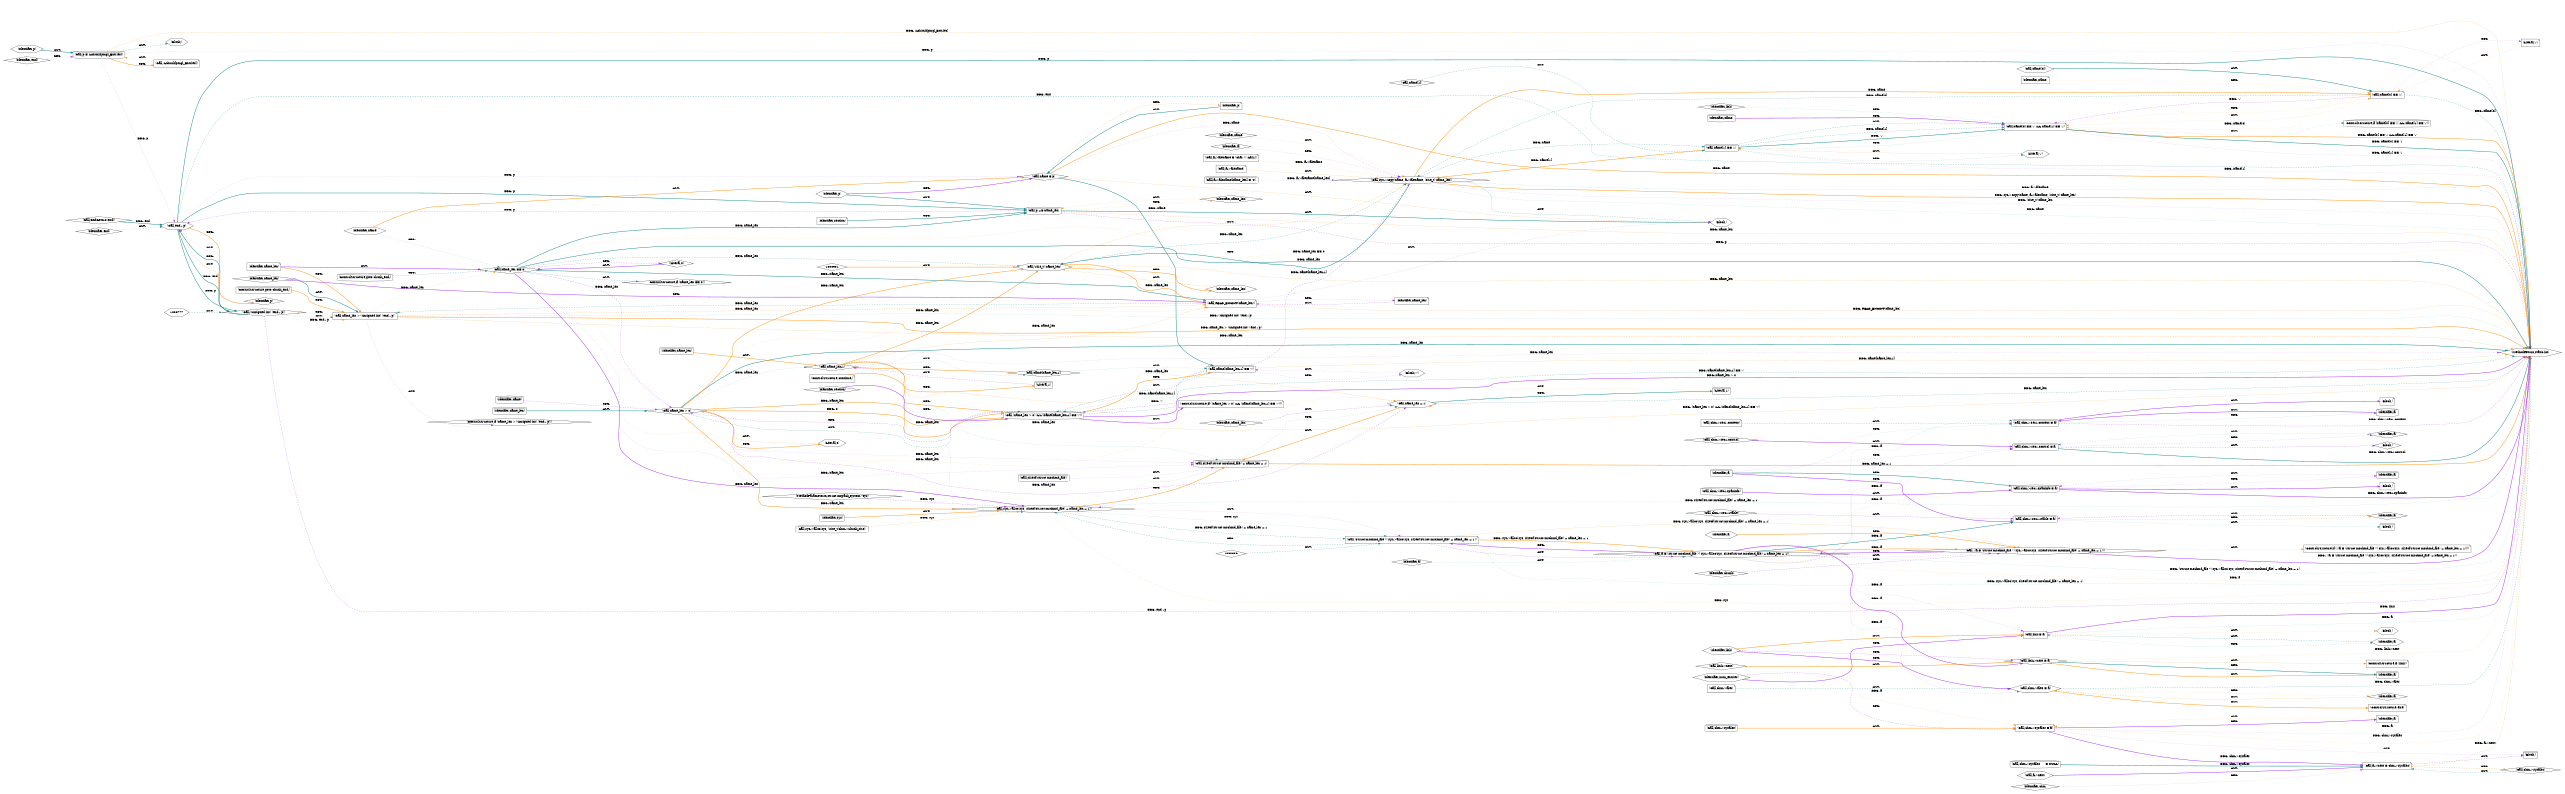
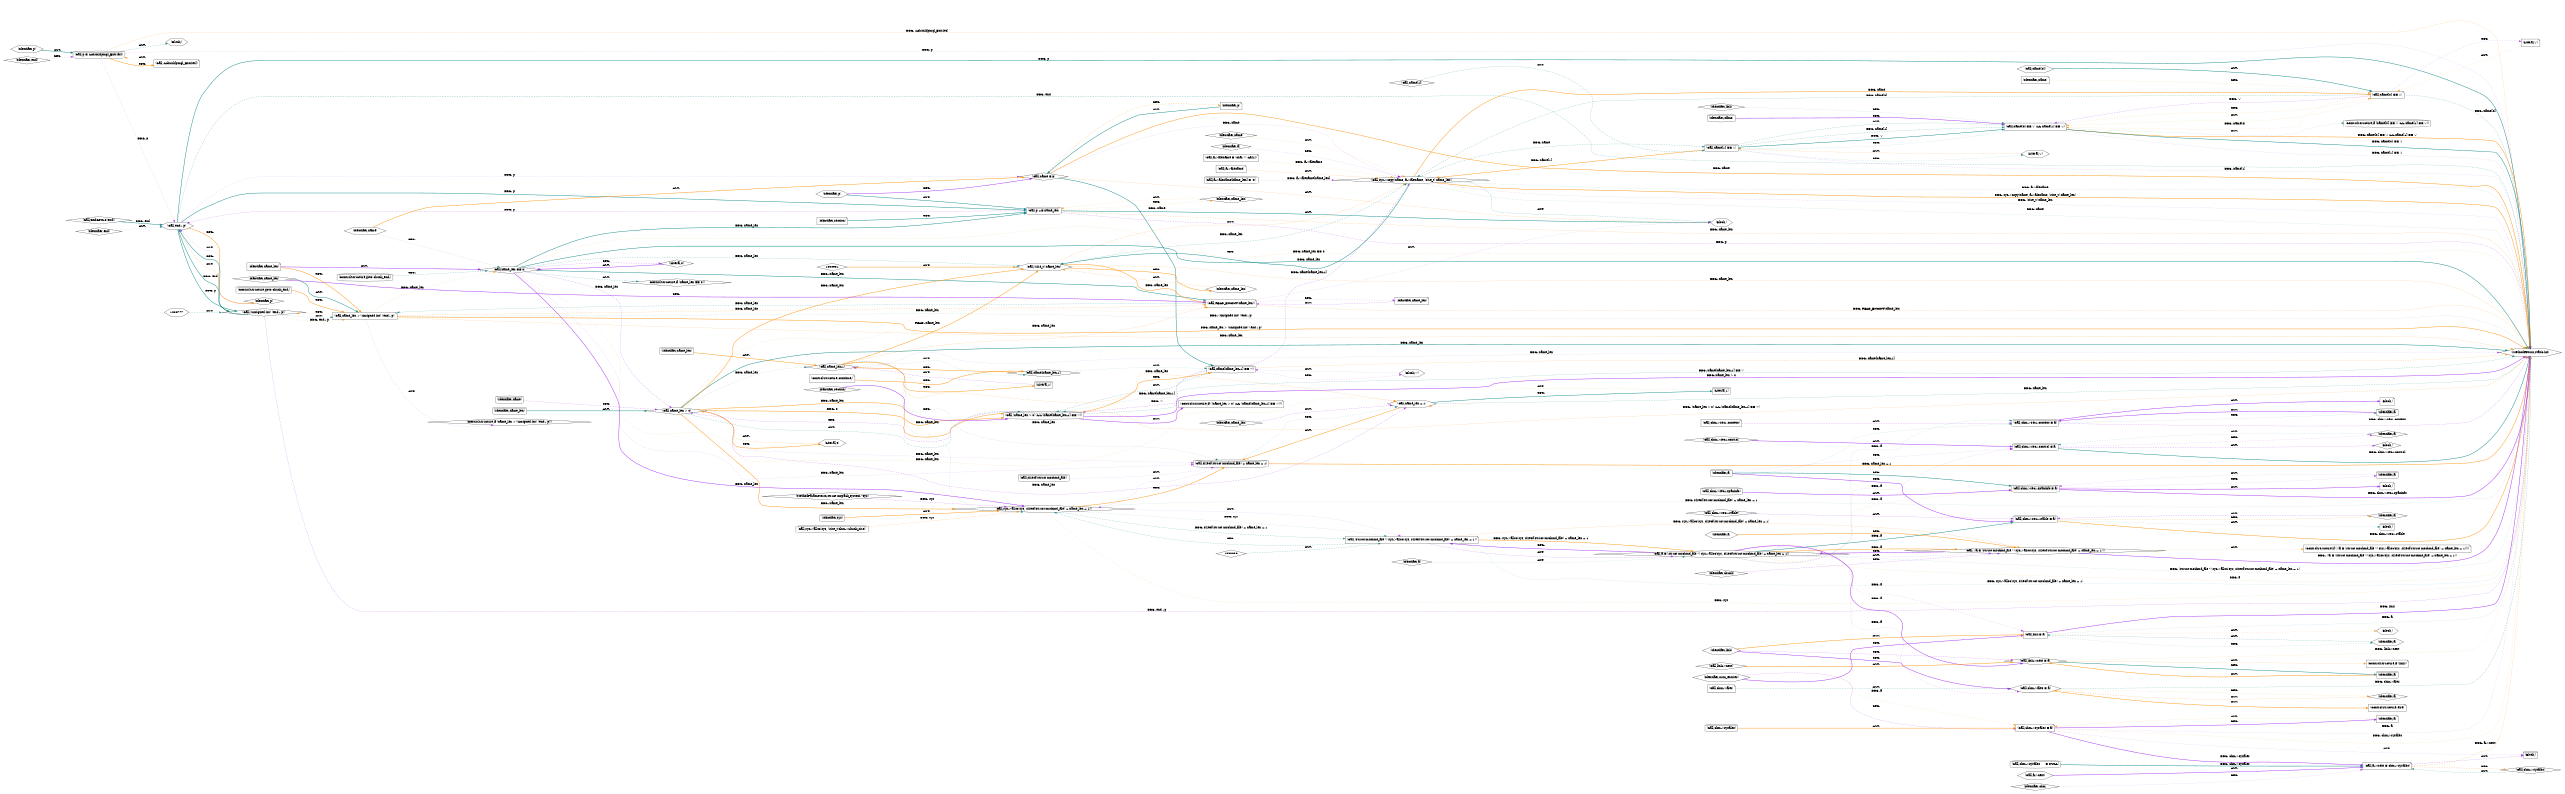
(927, 323) -> (927, 323)
(916, 404) -> (939, 384)
none -> (2361, 541)
